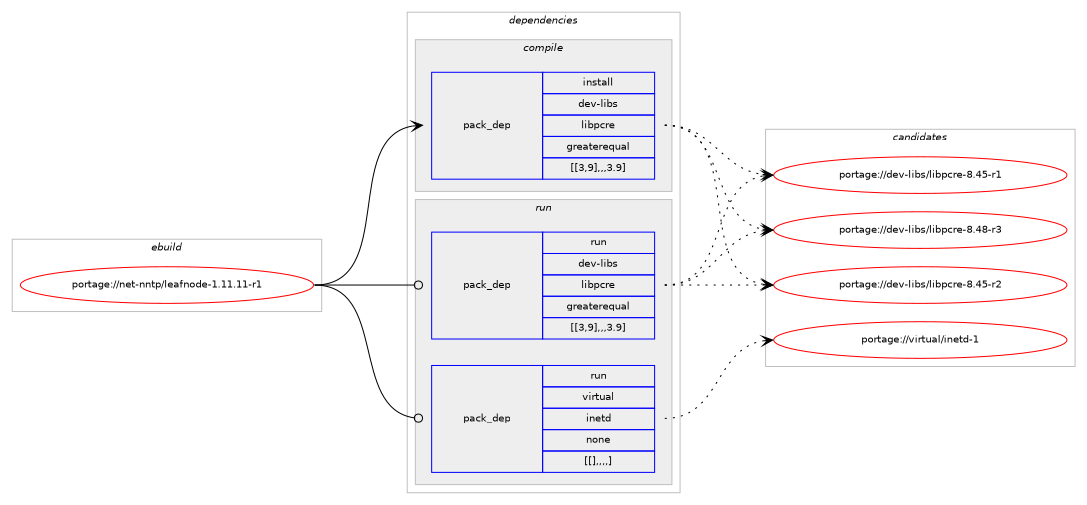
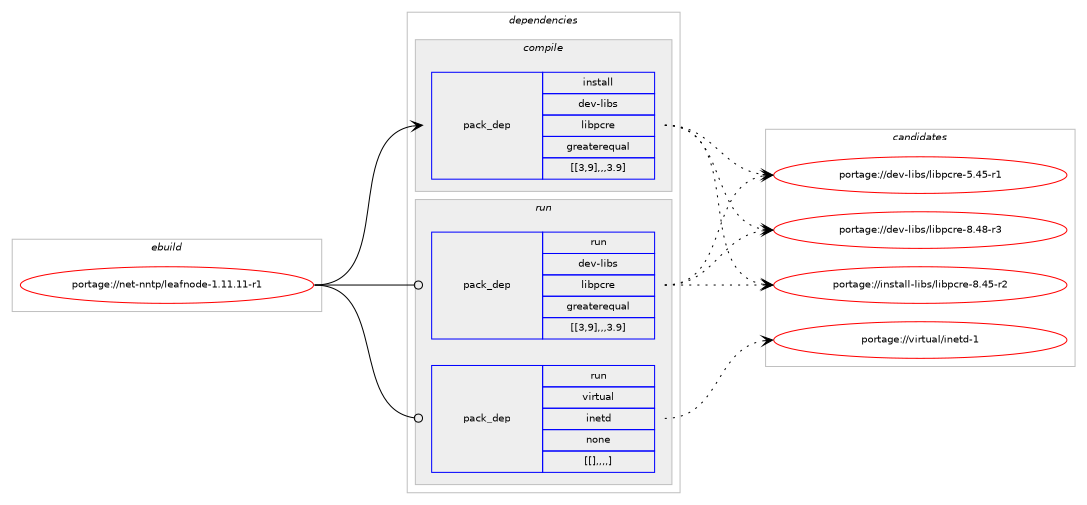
(920, 175) -> (920, 175)
(920, 285) -> (920, 285)
